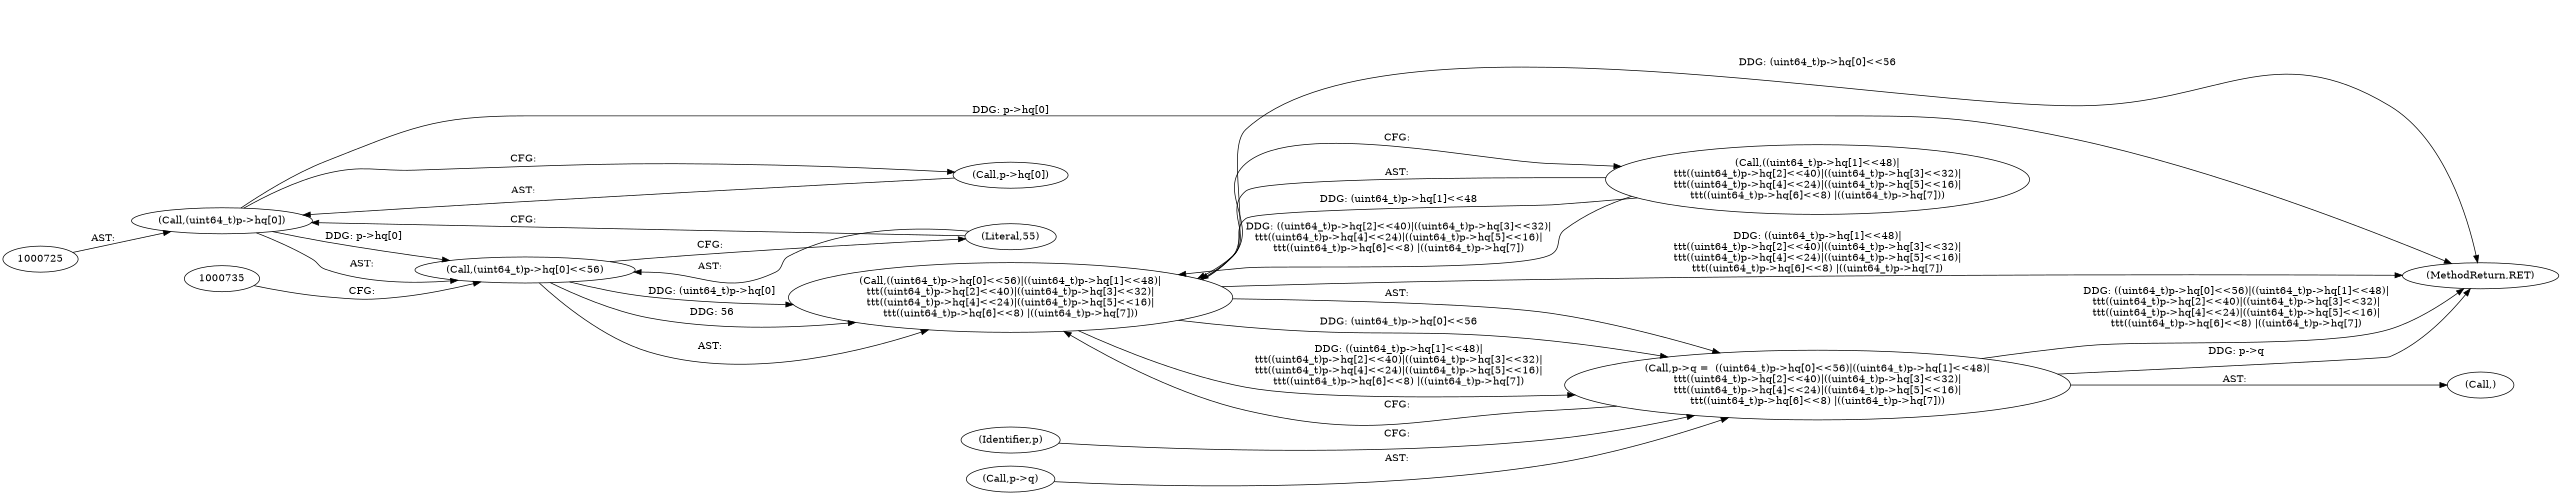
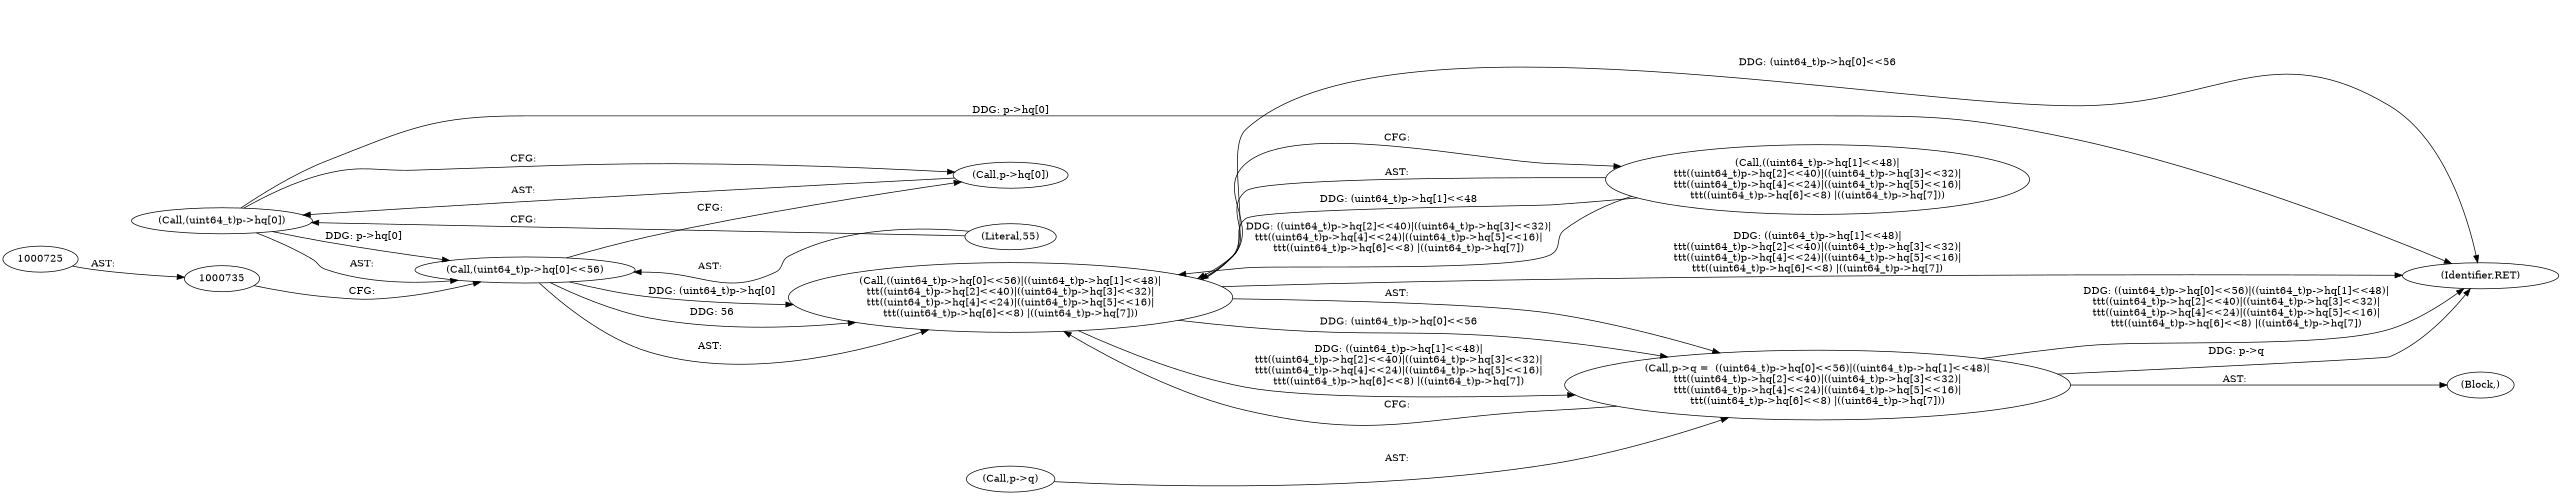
(118, 243) -> (125, 273)
(784, 249) -> (759, 215)
(2481, 276) -> (2481, 276)
(2481, 385) -> (2481, 385)
(1011, 440) -> none
